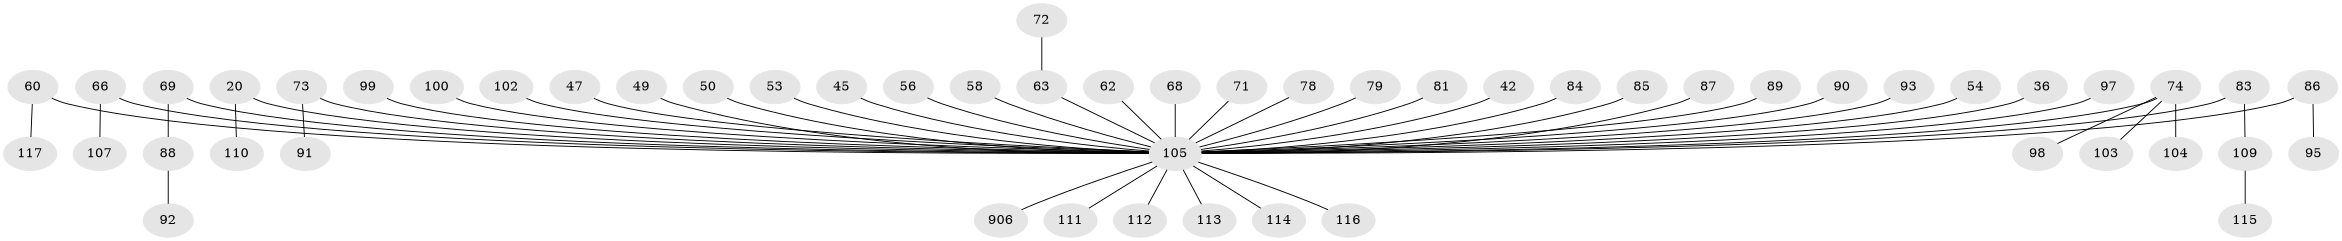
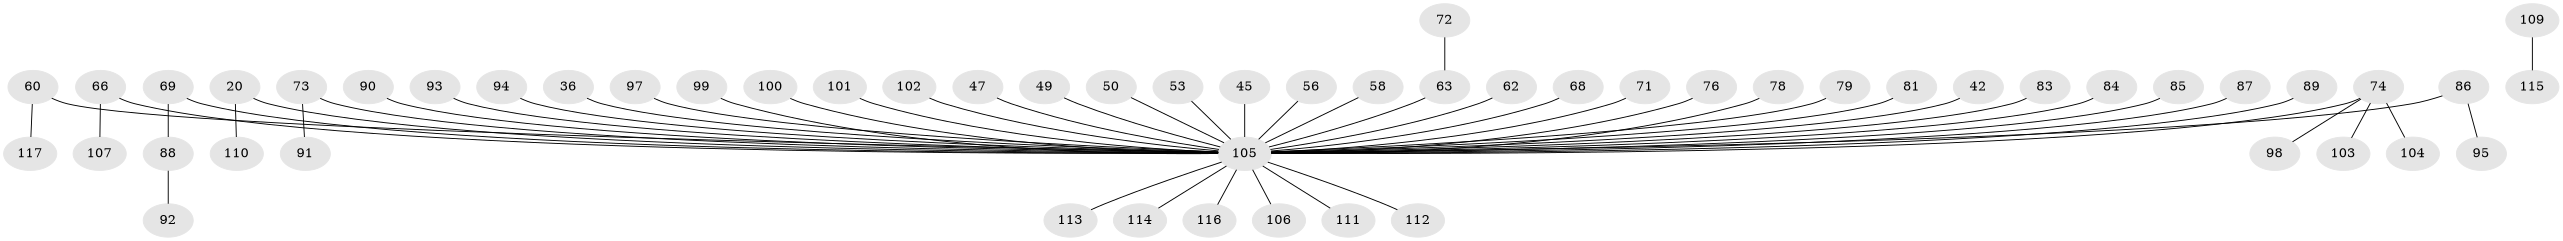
none -> (840, 87)
none -> (1712, 87)
(1976, 87) -> (502, 87)
(2245, 121) -> none
(1001, 220) -> (1279, 220)
